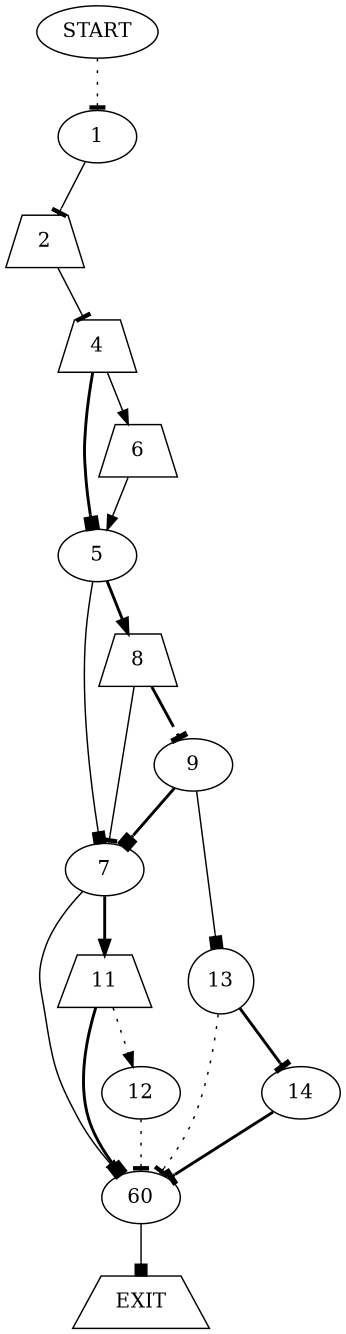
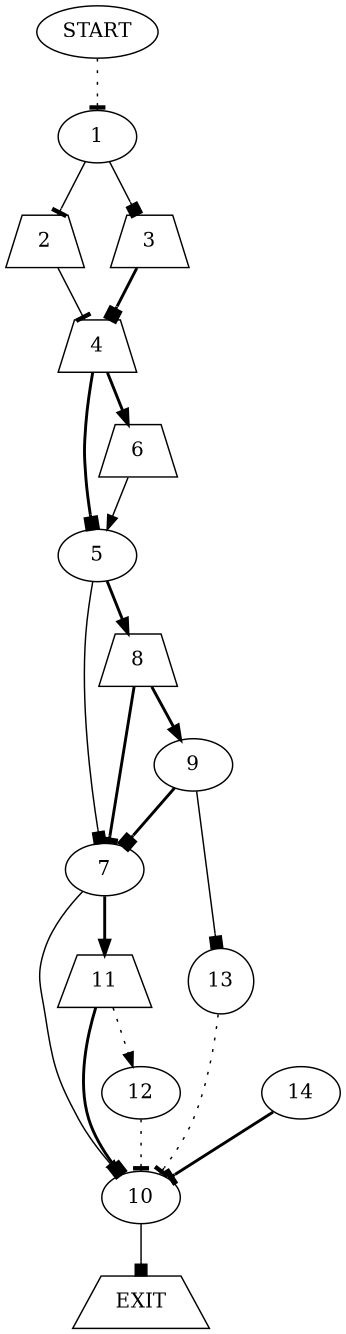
none -> (150, 241)
(115, 392) -> (115, 392)
(163, 707) -> (163, 707)
(122, 761) -> (122, 761)
(260, 1036) -> none
(141, 1198) -> (141, 1198)
